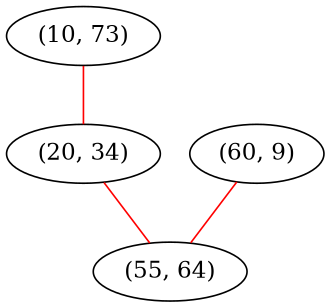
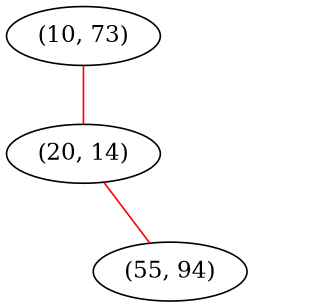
(83, 154) -> (83, 154)
(257, 154) -> none
(170, 272) -> (170, 272)
